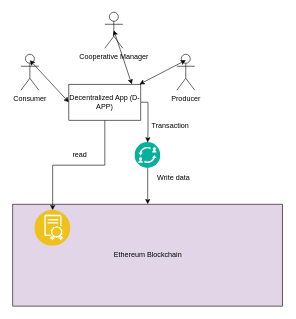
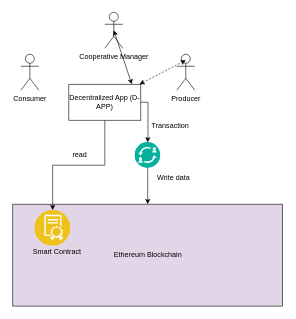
(38, 69) -> none
(163, 72) -> (163, 72)
none -> (57, 252)
